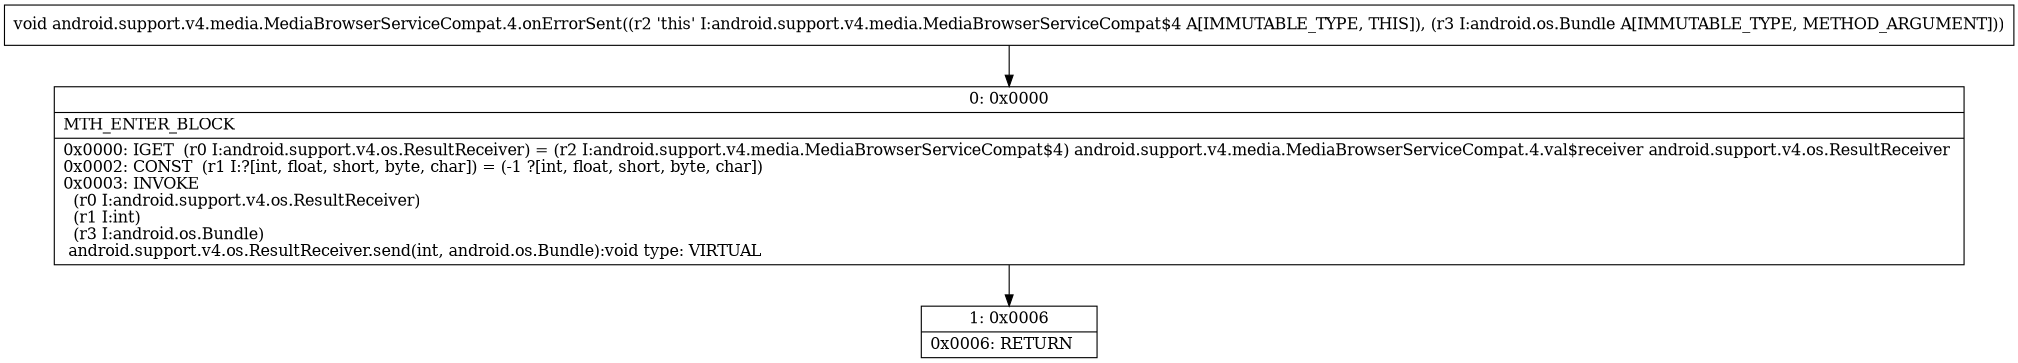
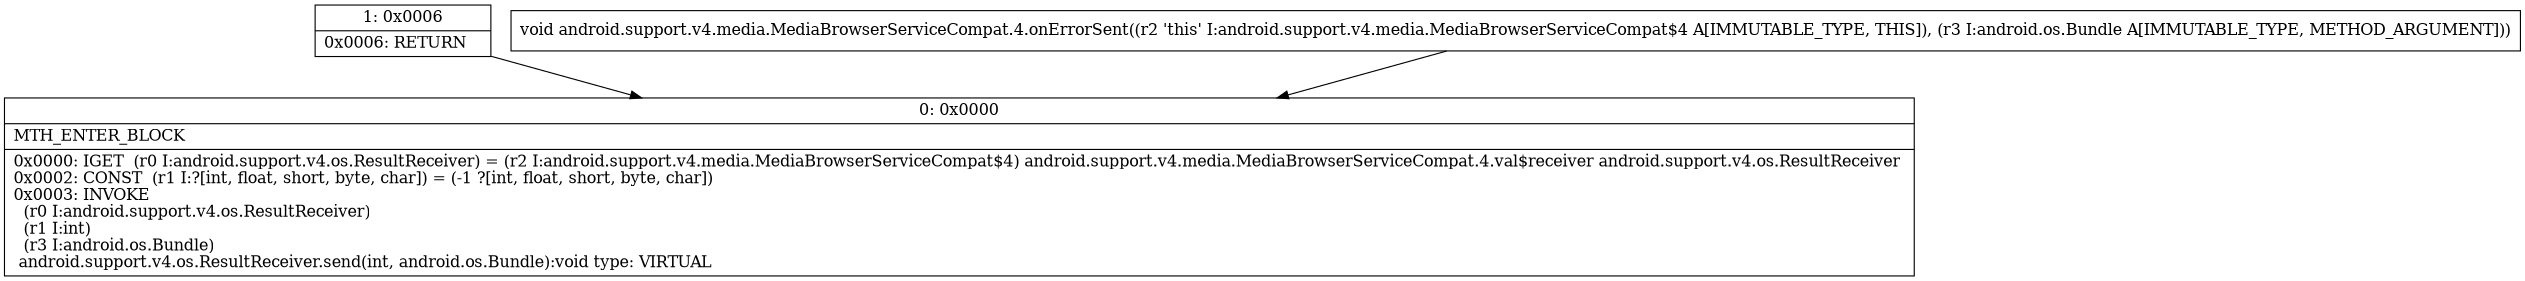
(1009, 280) -> (561, 76)
